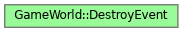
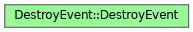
(91, 16) -> (97, 16)
